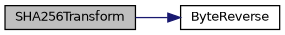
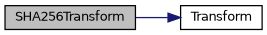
(230, 18) -> (221, 18)
